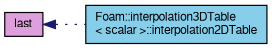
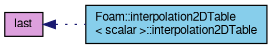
(176, 24) -> (176, 24)
